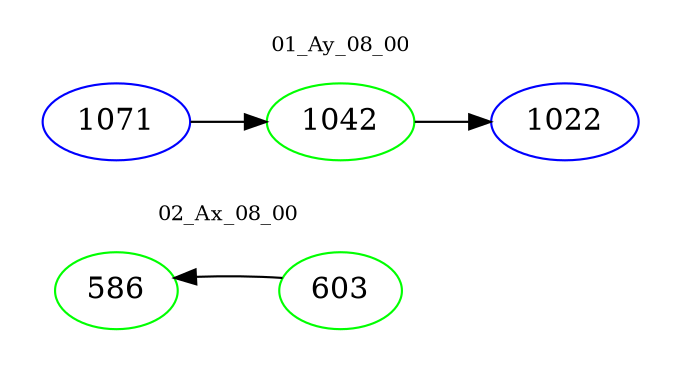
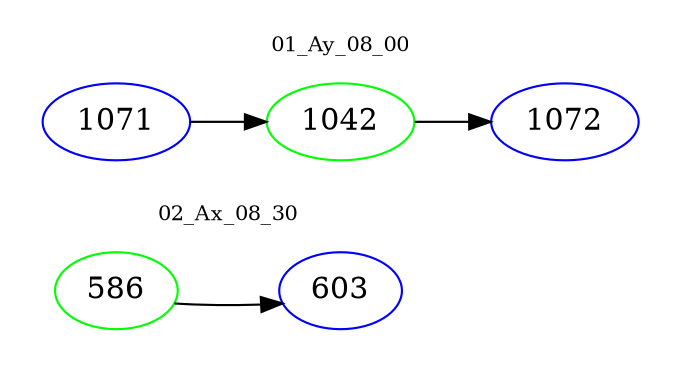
(565, 122) -> (565, 122)
(228, 215) -> (228, 215)
(240, 276) -> (218, 305)
(341, 291) -> (341, 291)
